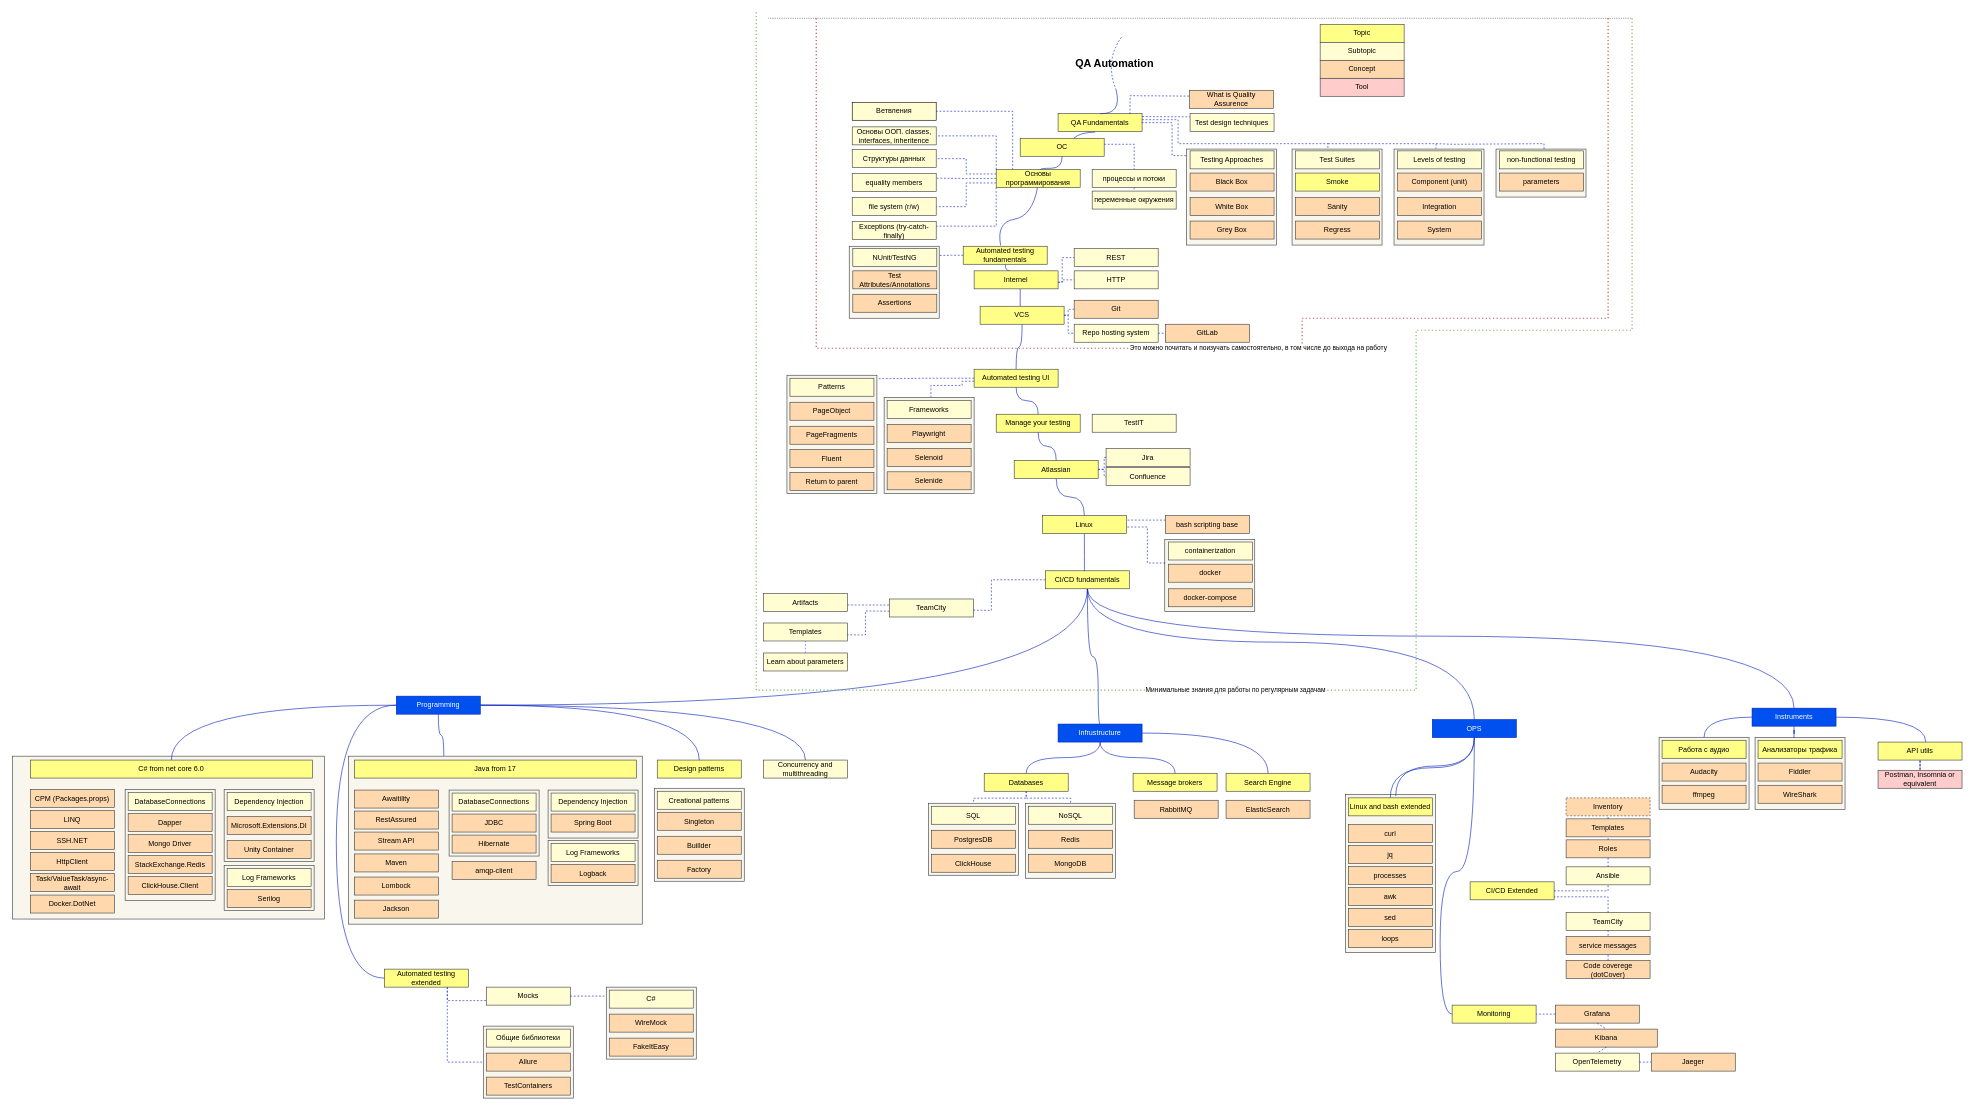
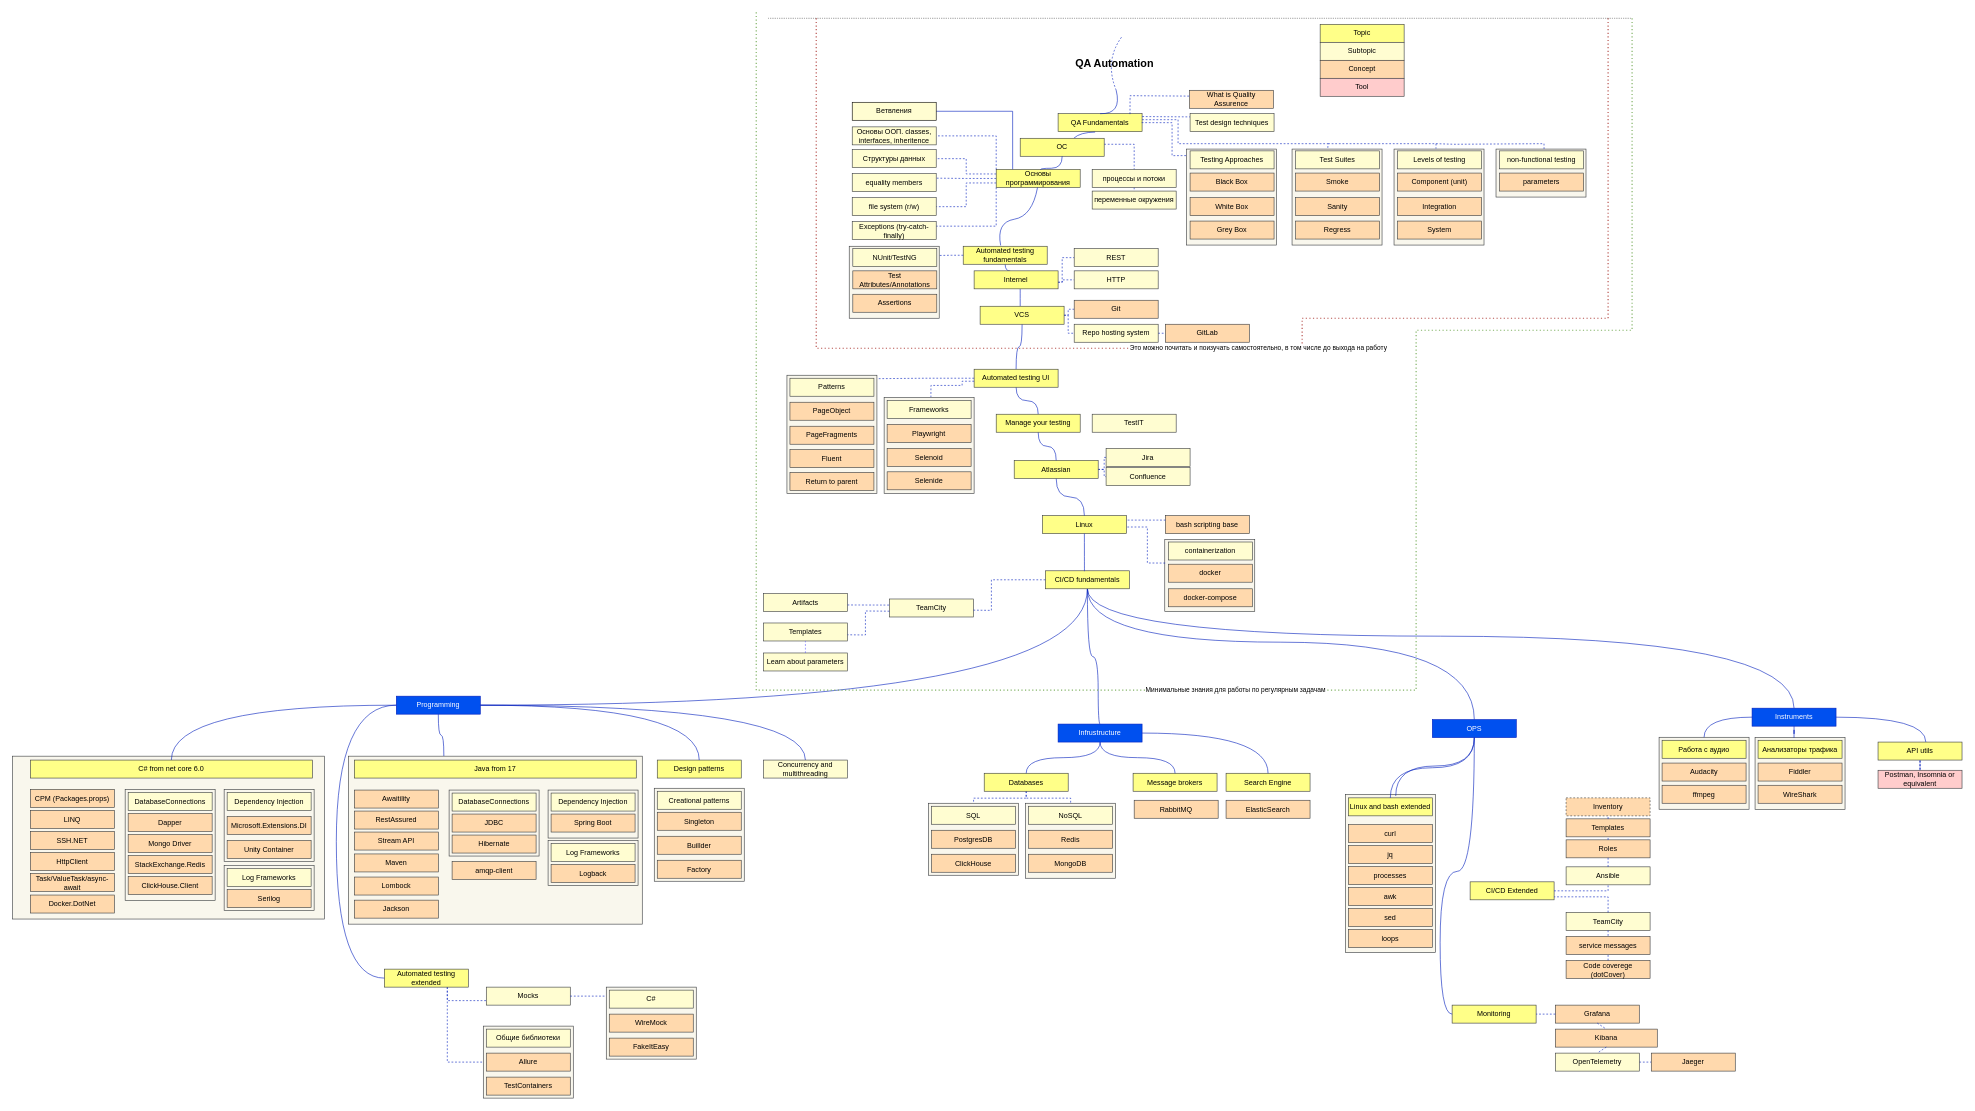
(1004, 111) -> (1004, 111)
(1338, 182) -> (1338, 182)
